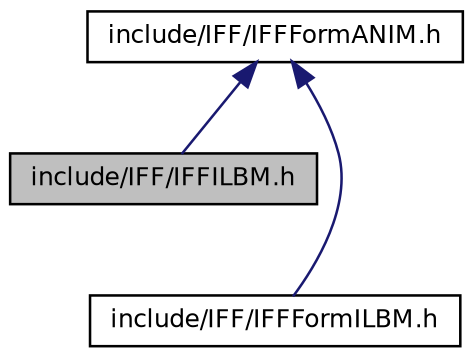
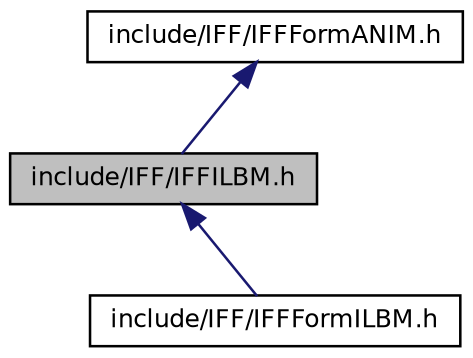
(341, 192) -> (228, 260)
